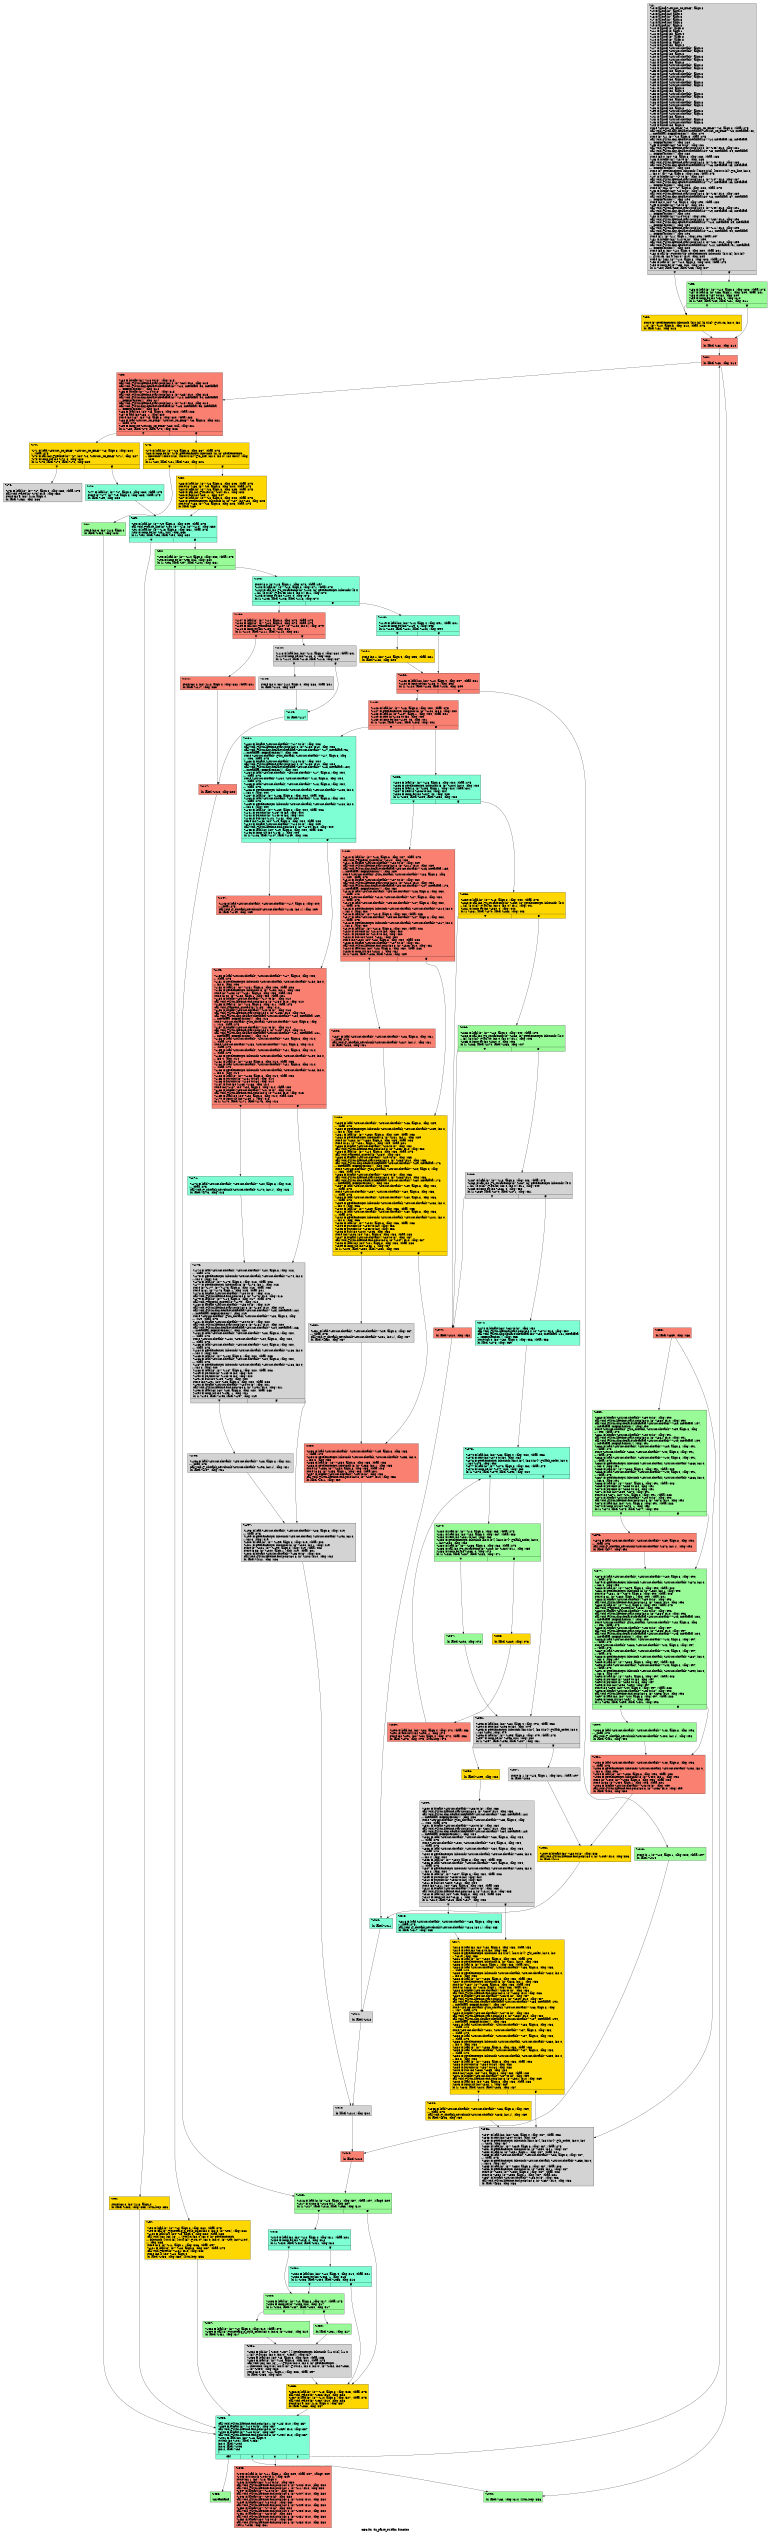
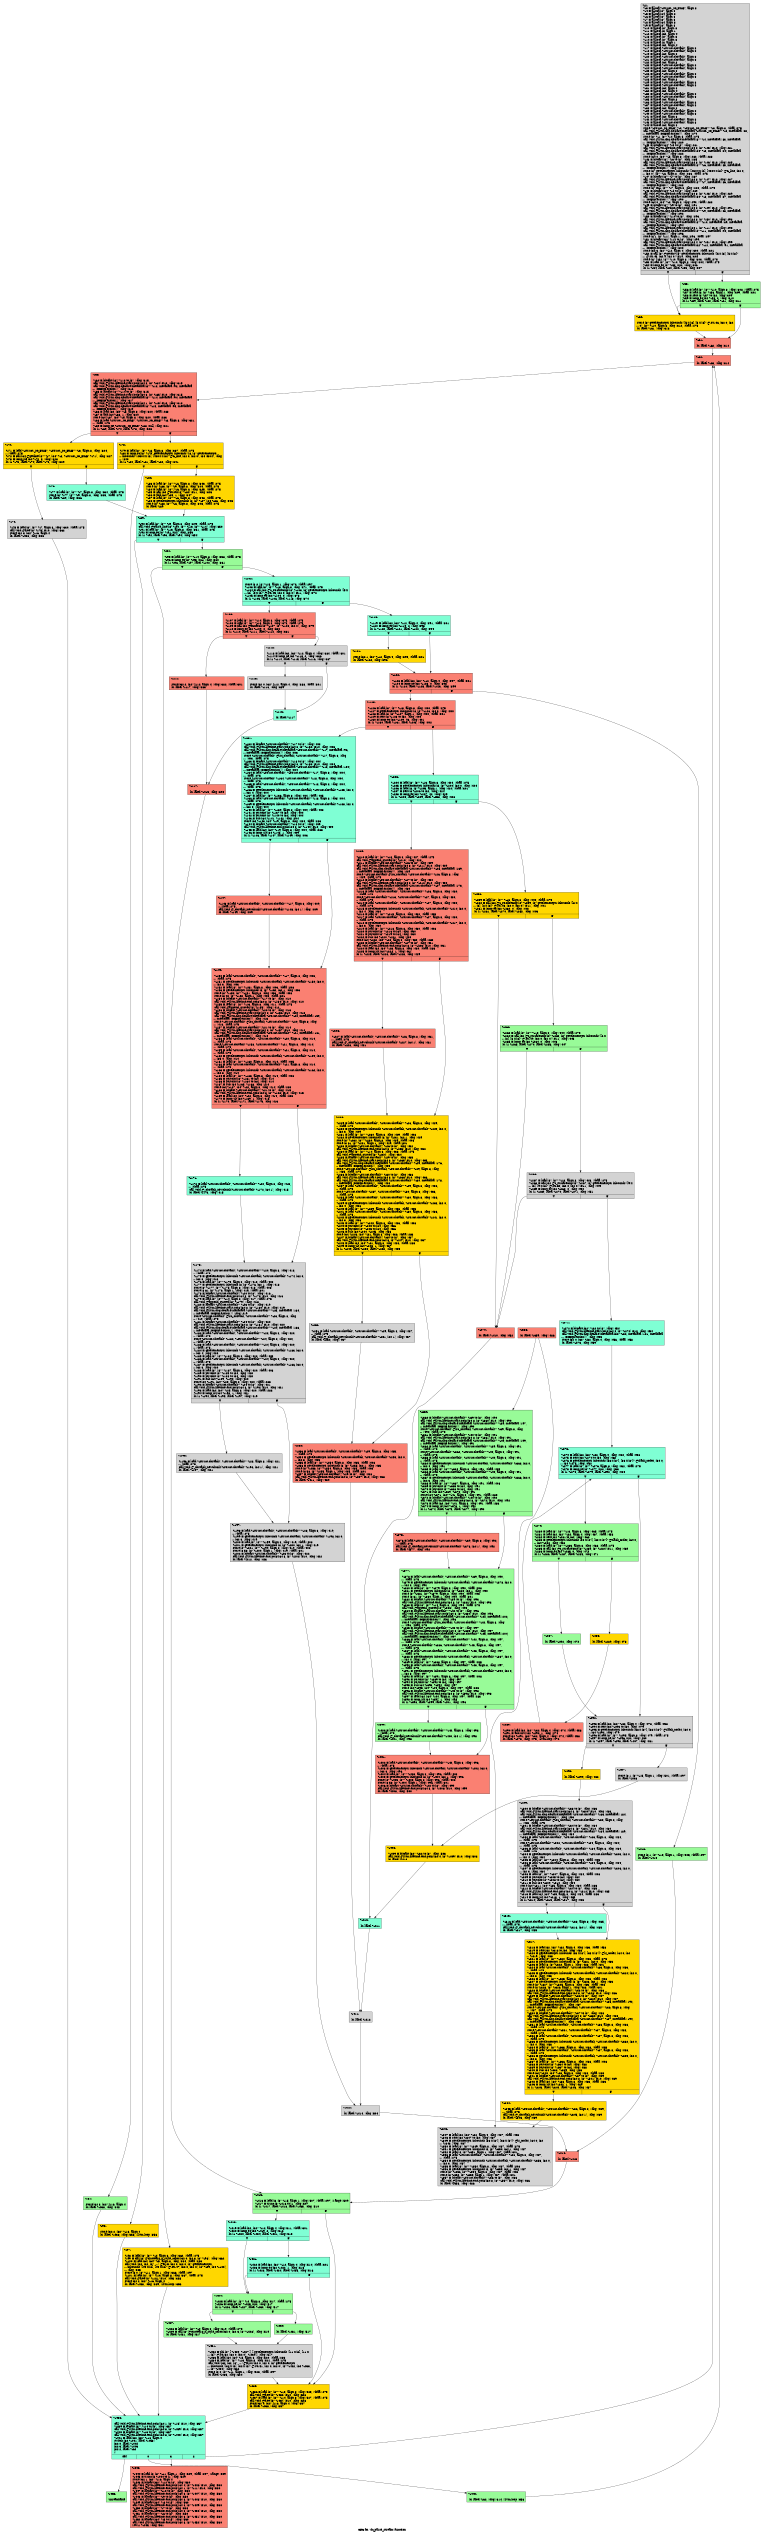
none -> (68, 1485)
(727, 1494) -> (720, 1502)
(536, 2110) -> none
